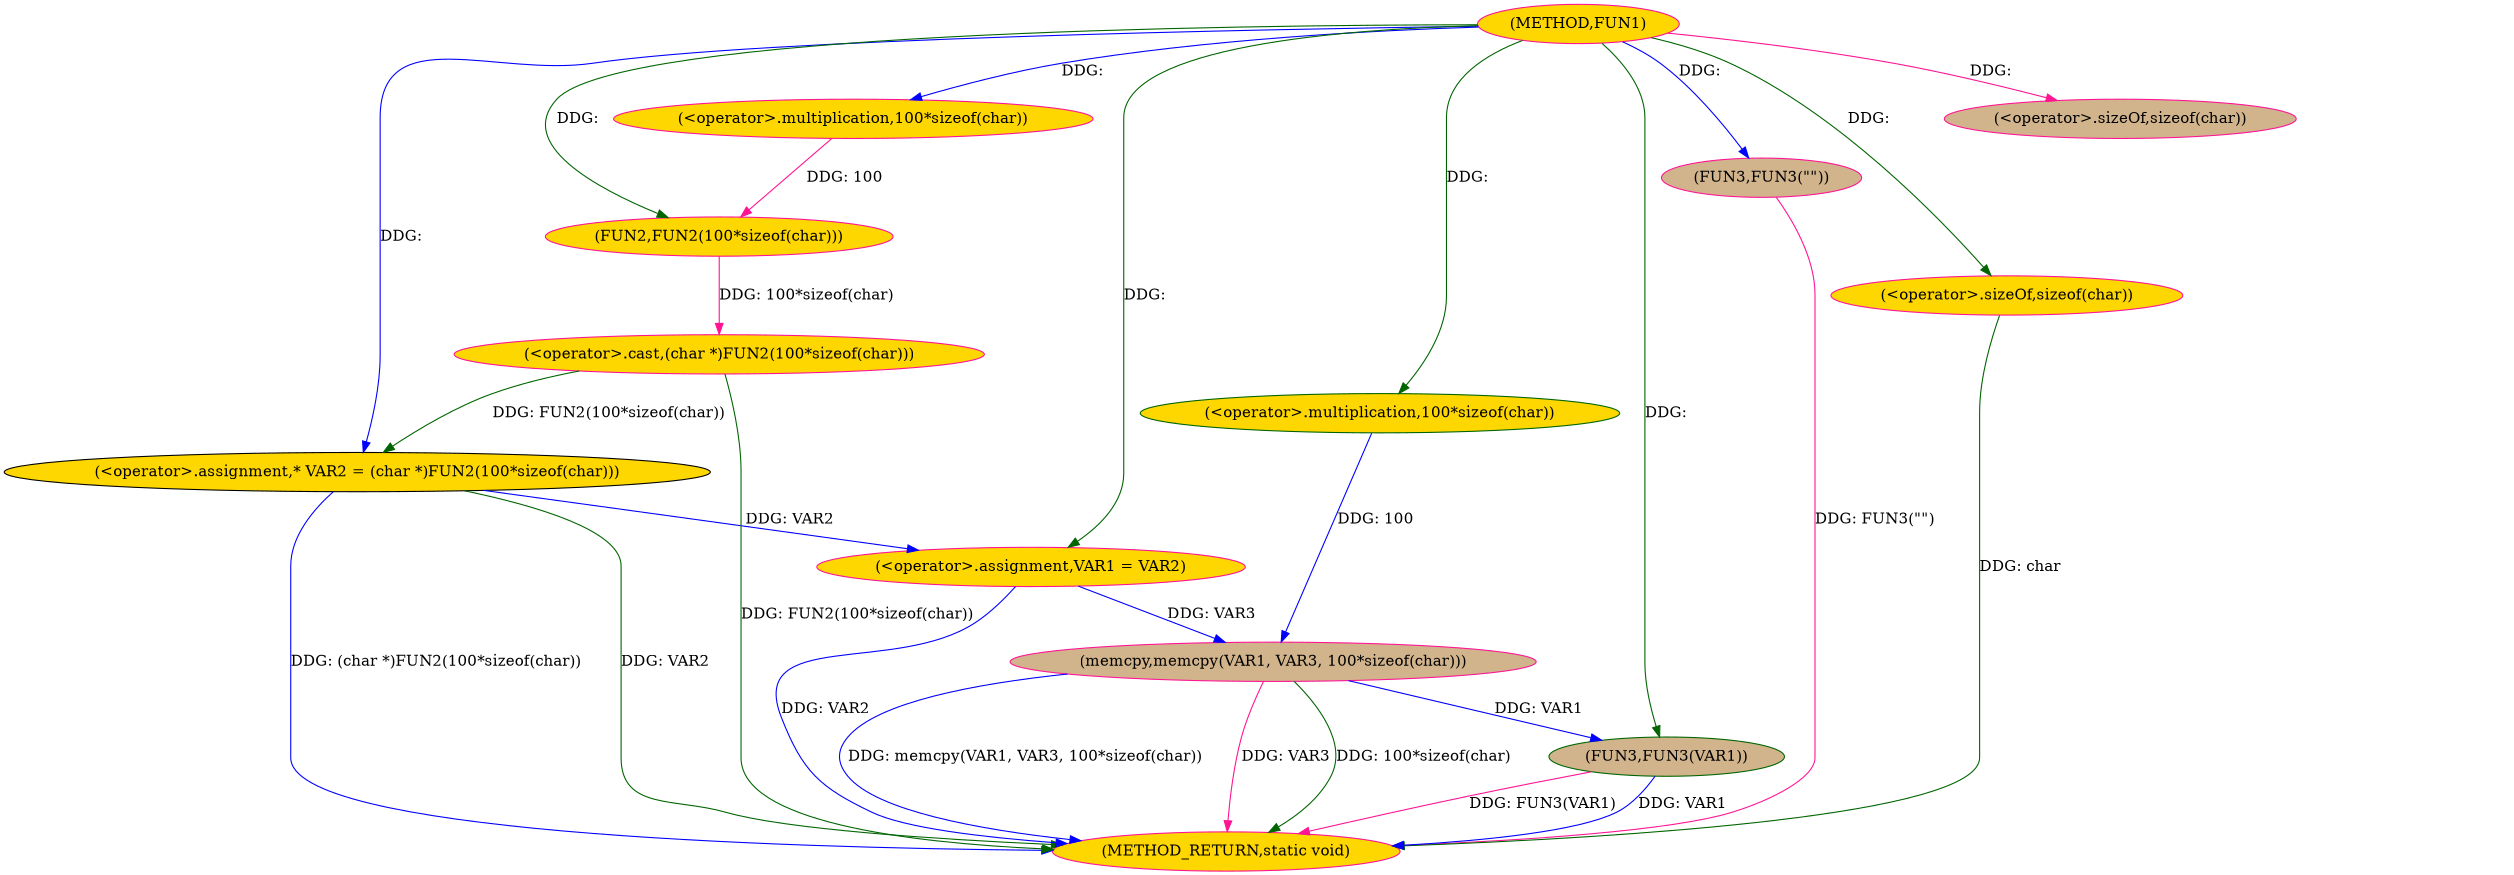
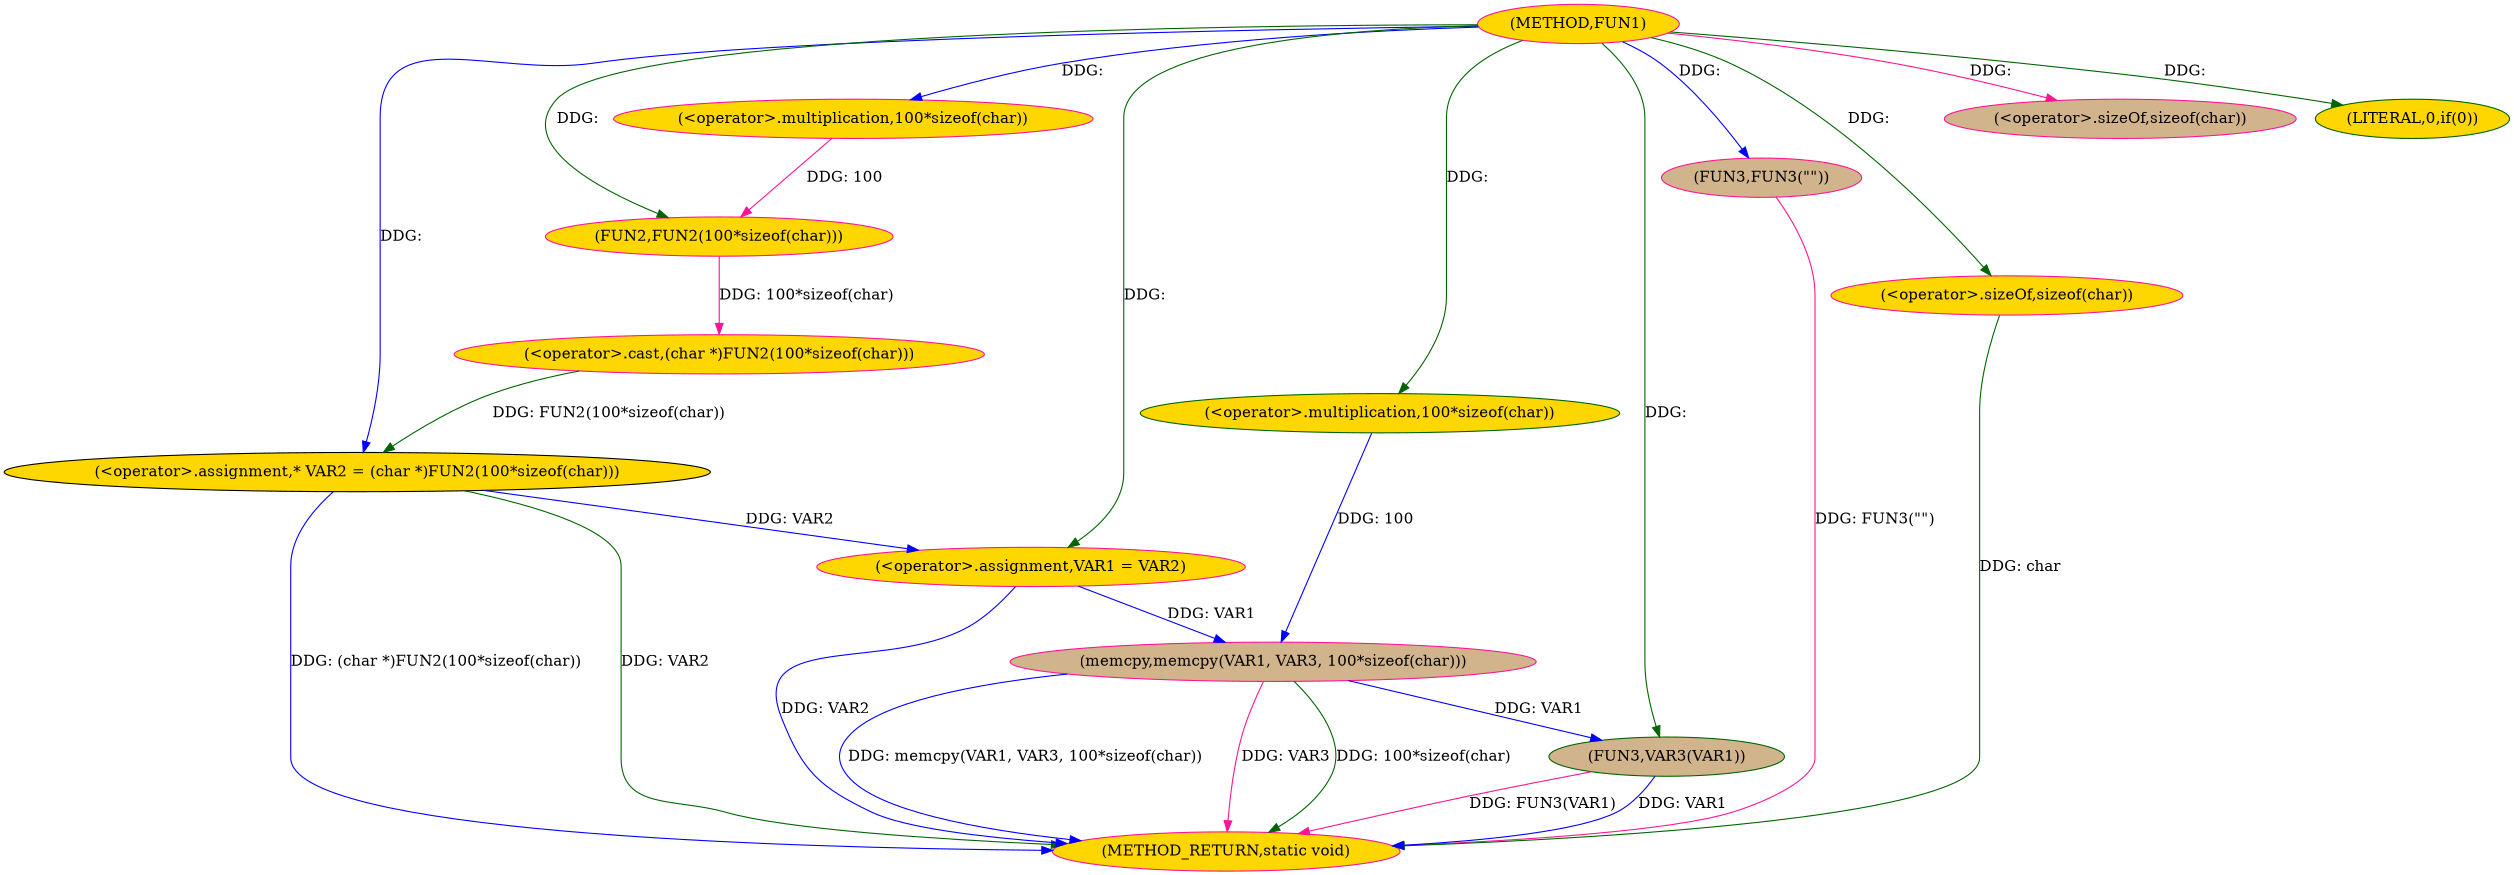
none -> (2412, 119)
(1212, 614) -> (1212, 614)
(741, 731) -> none
(1667, 757) -> (1667, 757)
